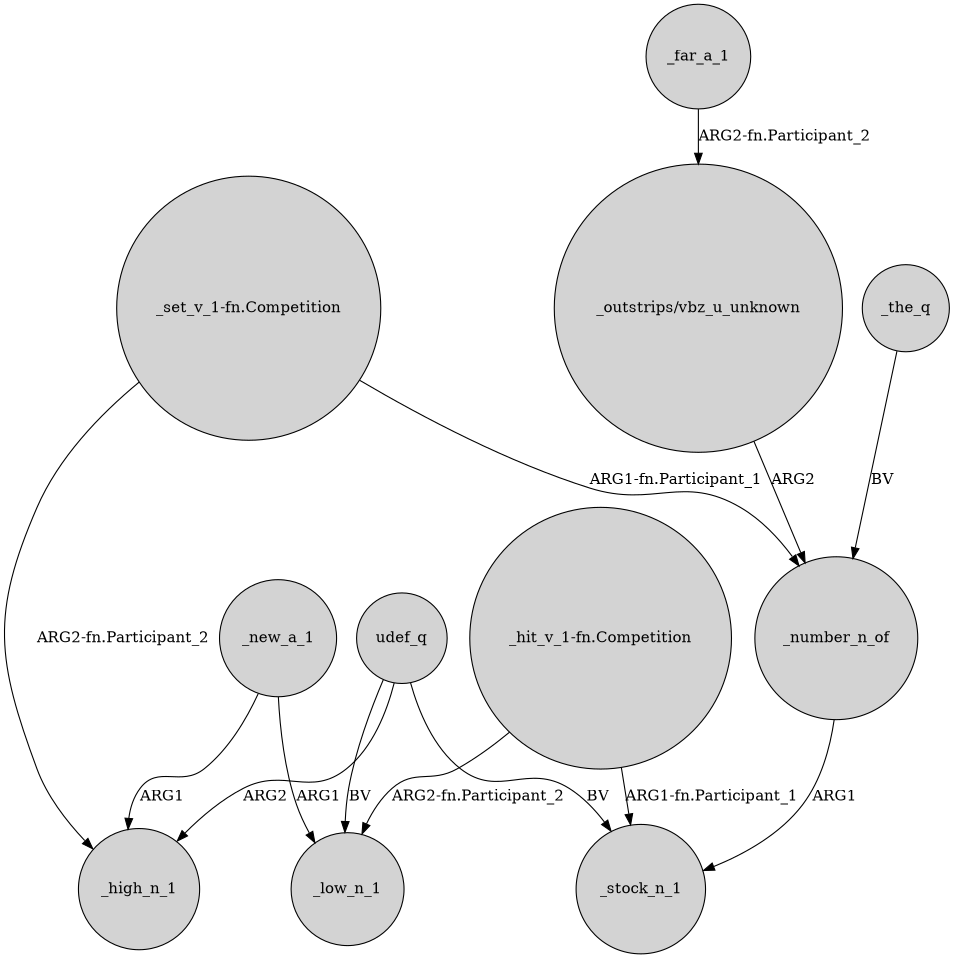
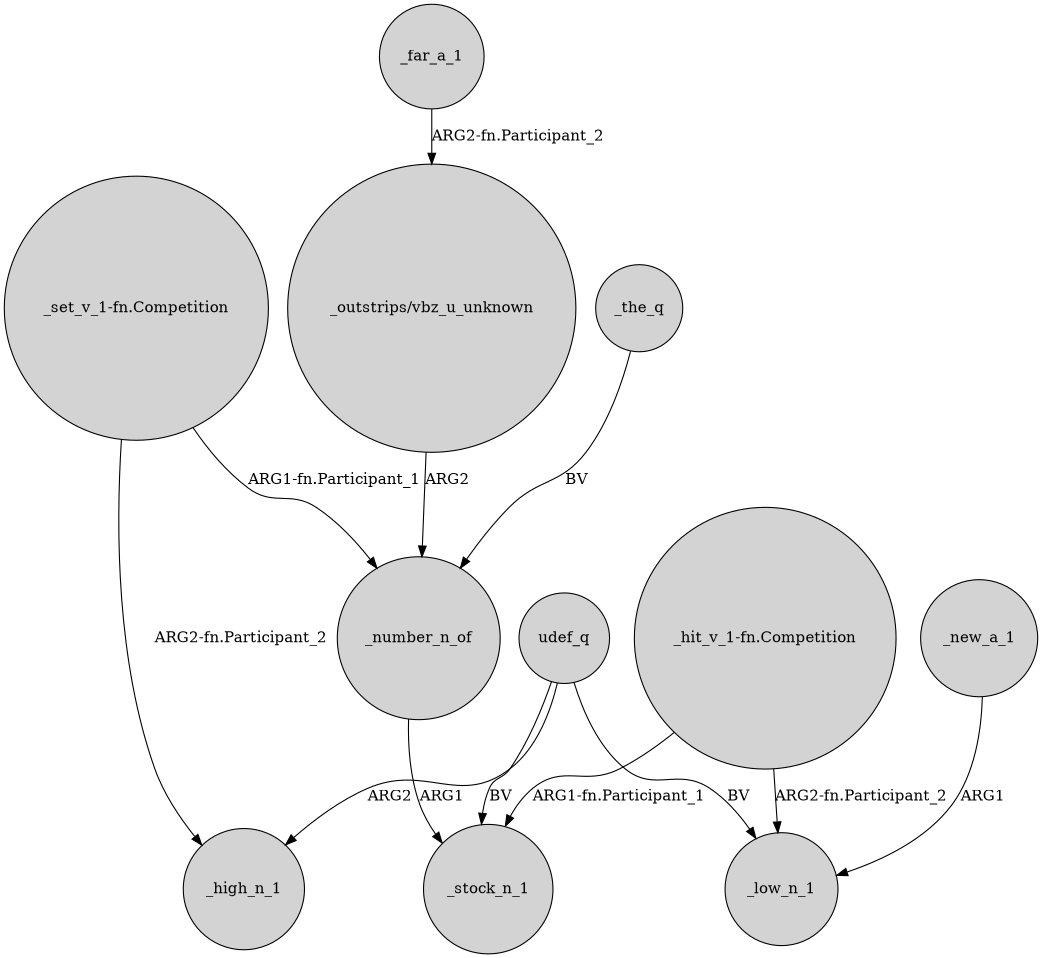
(200, 771) -> none
